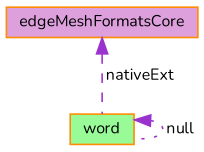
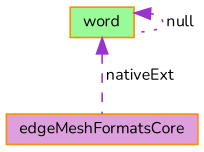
(102, 84) -> (102, 84)
